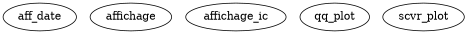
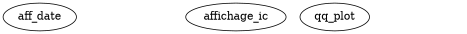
(131, 17) -> none
(424, 17) -> none
